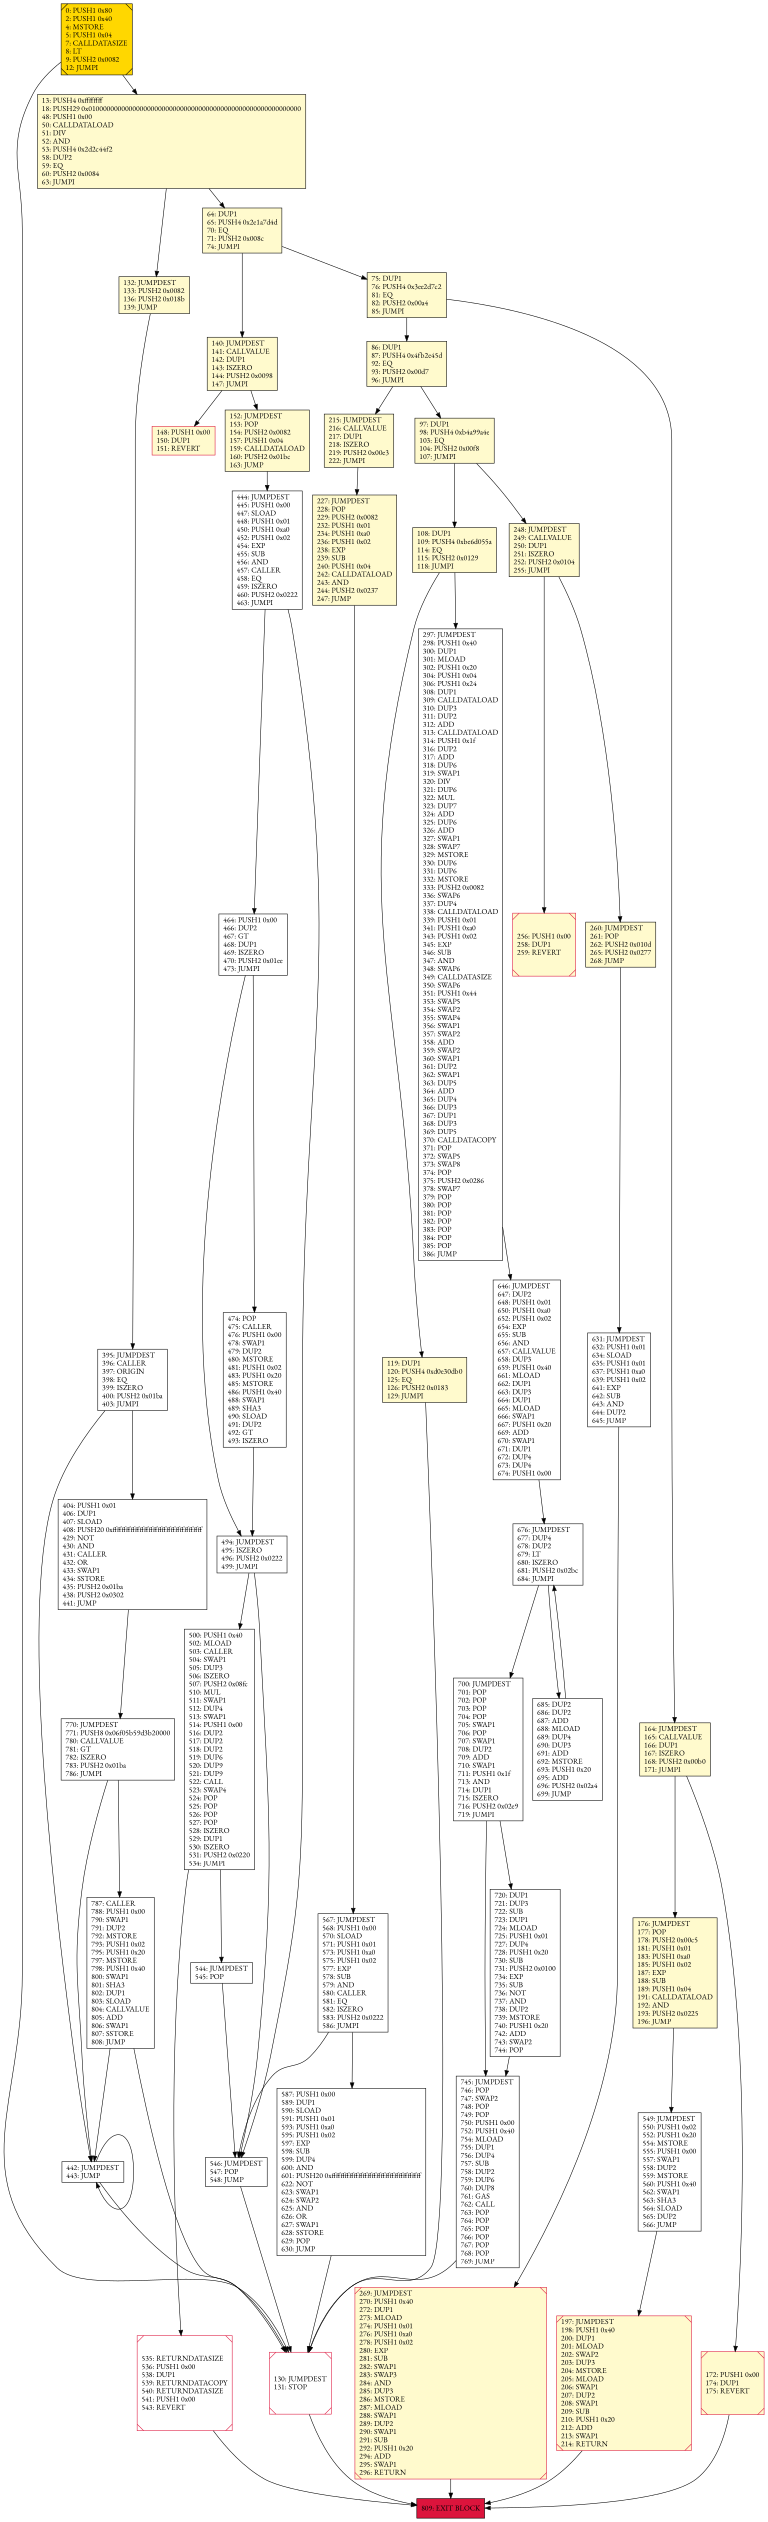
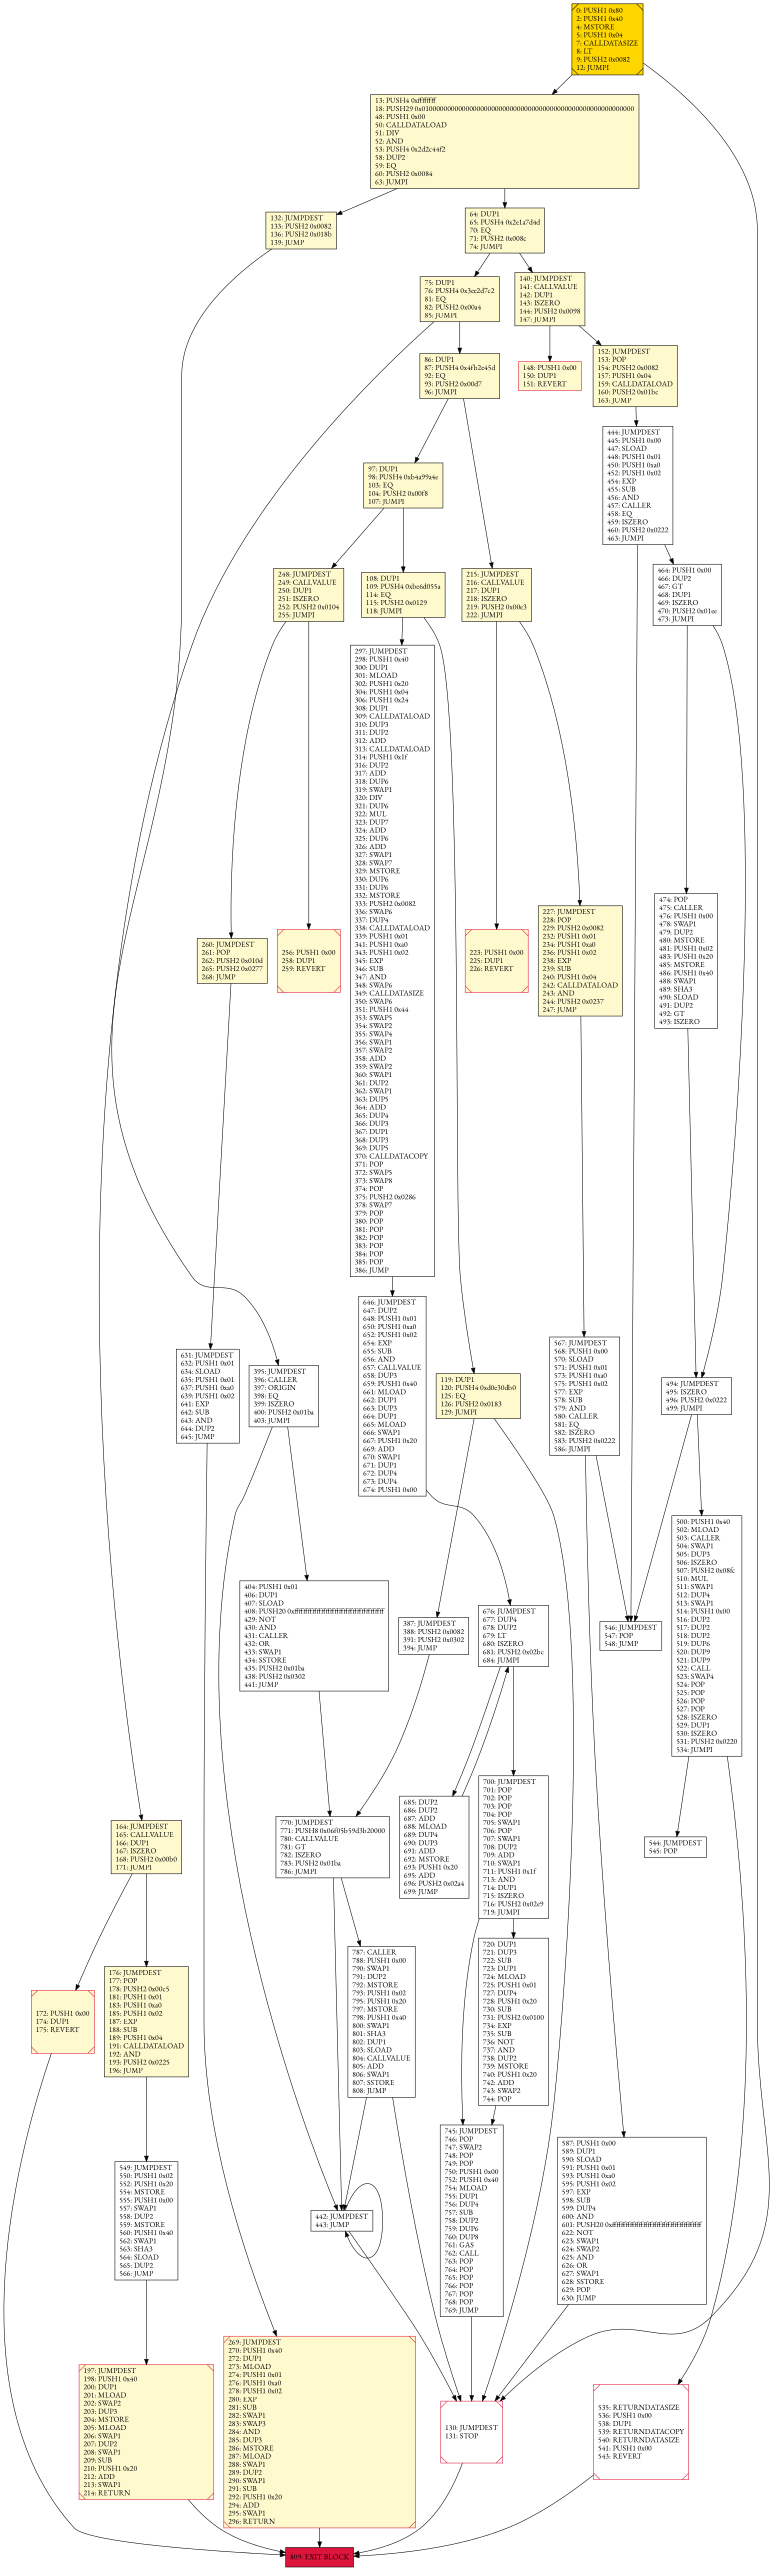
none -> (497, 961)
none -> (434, 1636)
(229, 2068) -> none
(265, 2267) -> none
